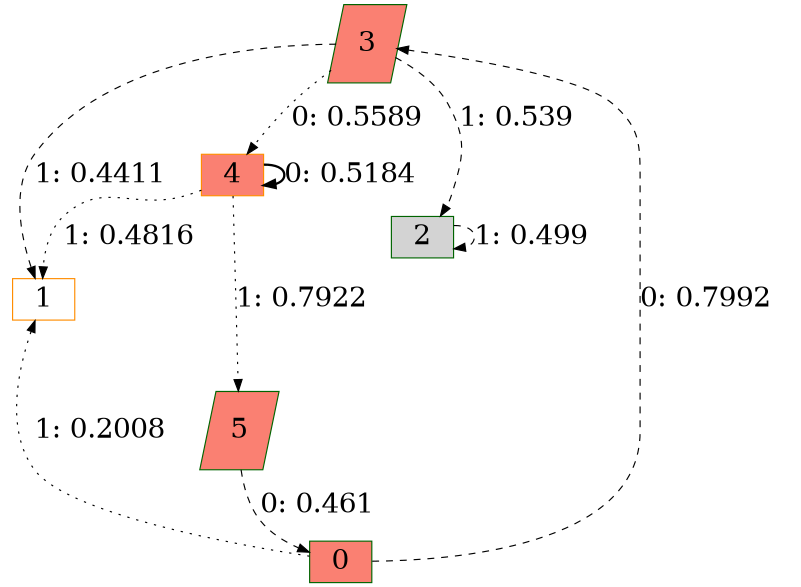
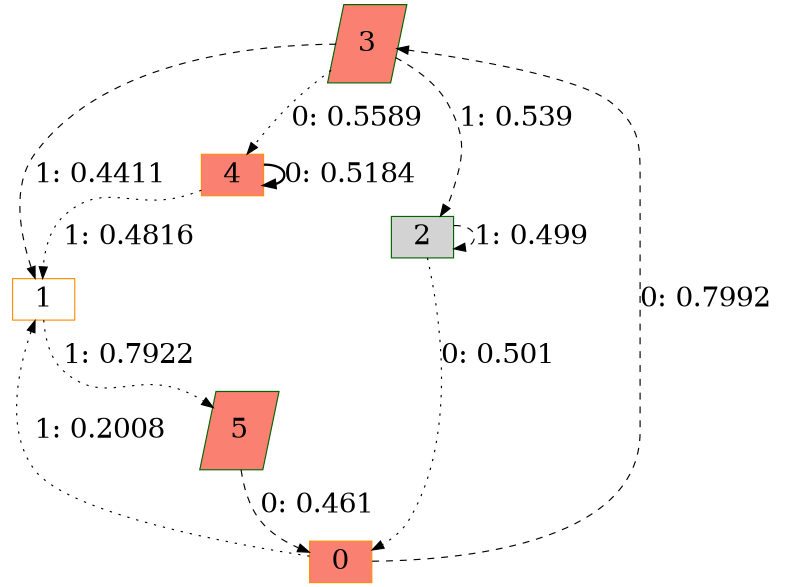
(236, 288) -> (105, 388)
none -> (440, 409)
(341, 562) -> (341, 562)
